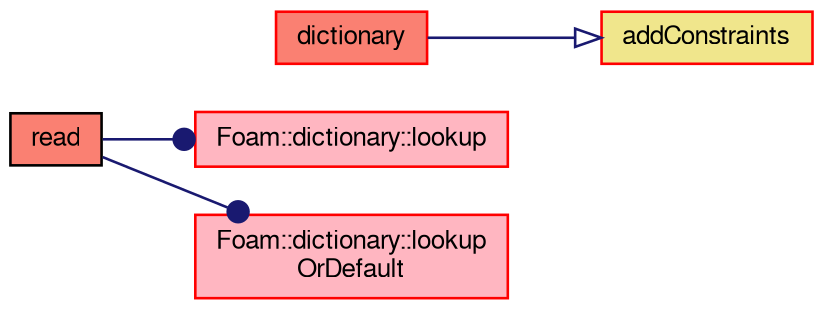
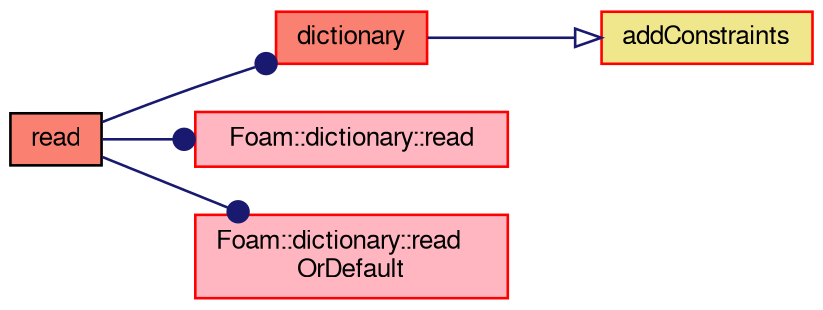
none -> (178, 93)
(352, 139) -> (352, 139)
(352, 257) -> (352, 257)
